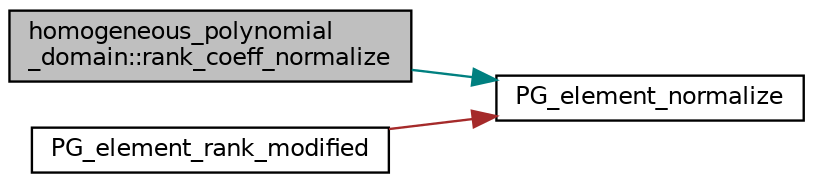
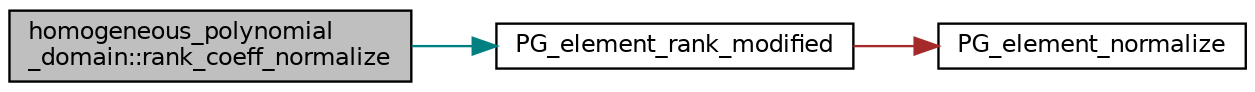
(442, 74) -> (442, 46)
